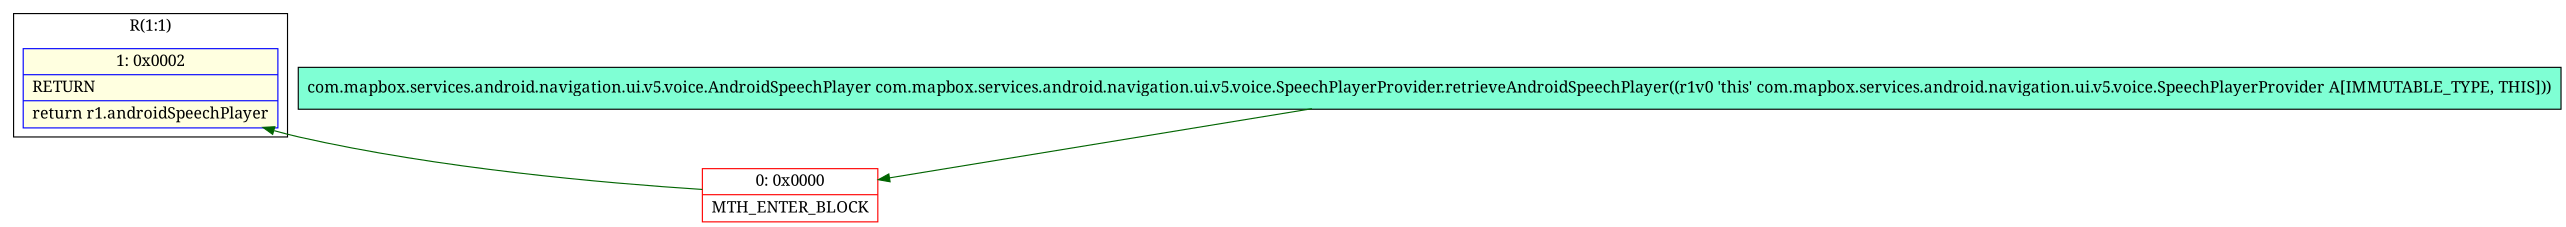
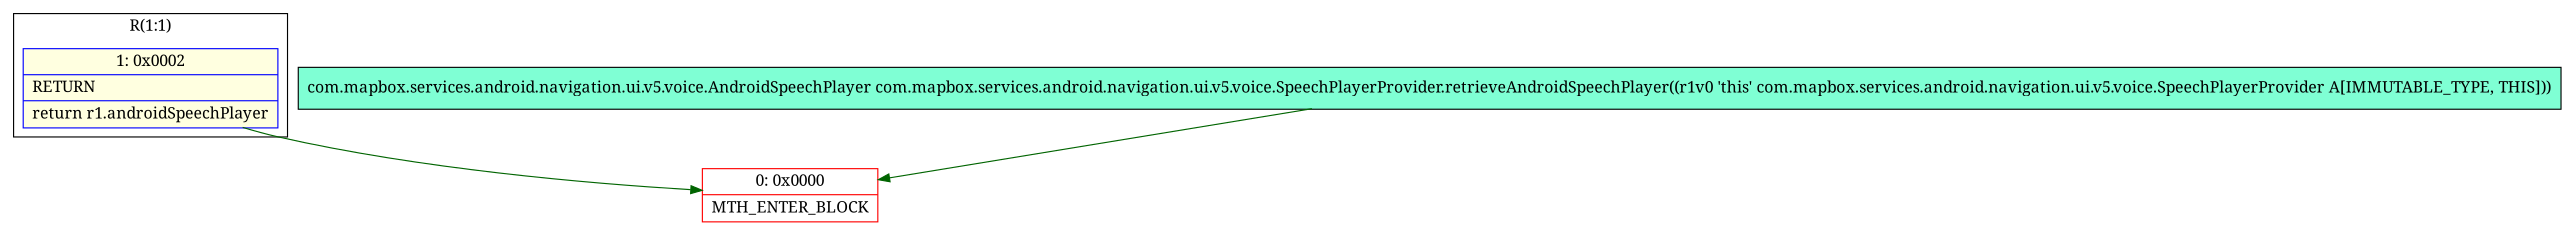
(487, 169) -> (465, 169)
